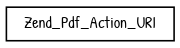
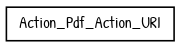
(90, 24) -> (90, 24)
